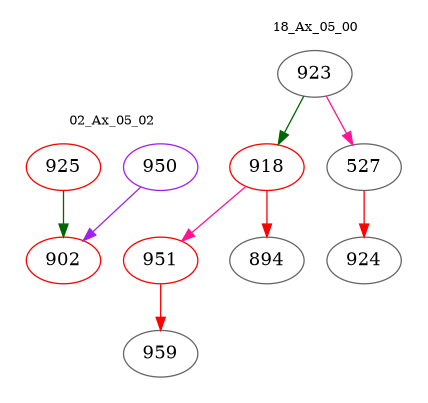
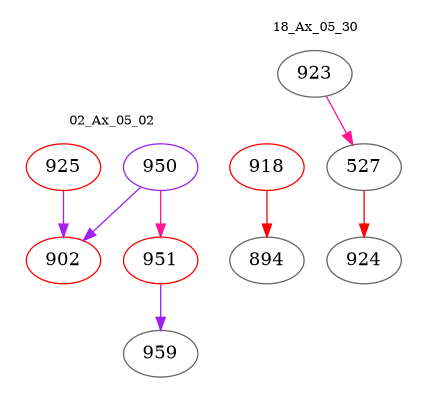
(316, 28) -> (316, 28)
(294, 114) -> none
(228, 202) -> (161, 207)
(63, 207) -> (63, 207)
(161, 301) -> (161, 301)
